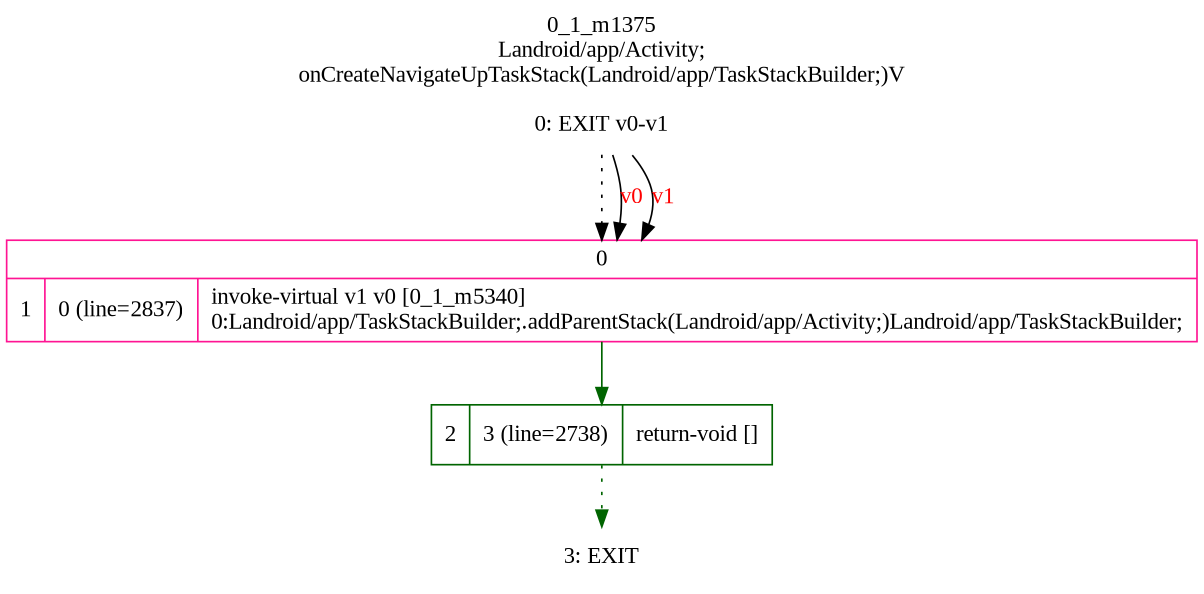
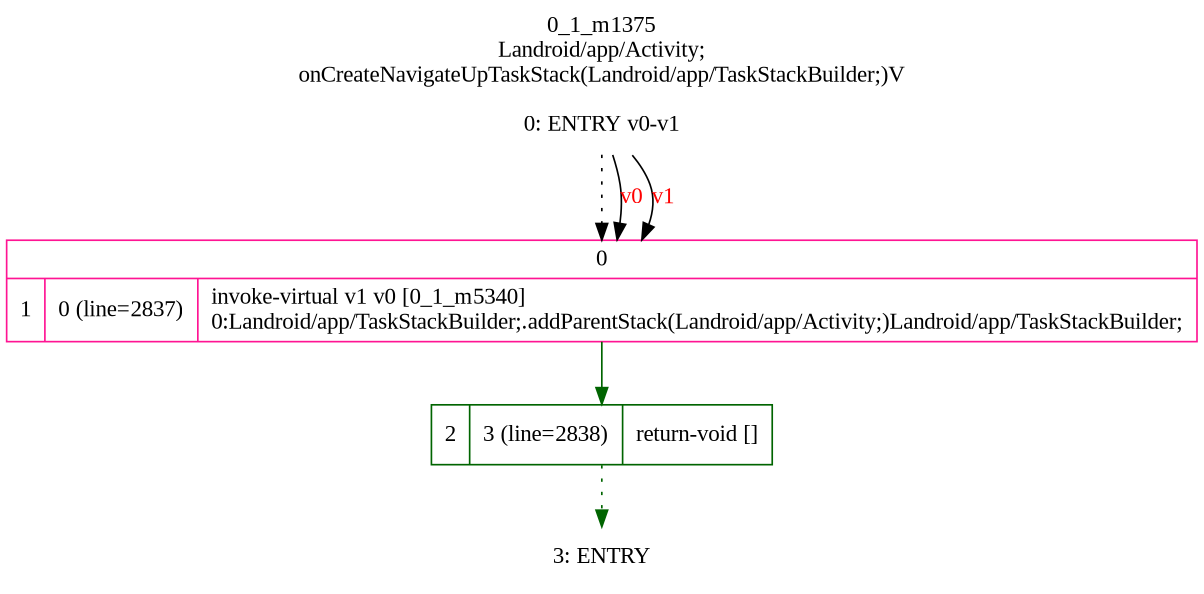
(602, 125) -> (602, 125)
(546, 434) -> (546, 434)
(602, 557) -> (602, 557)
